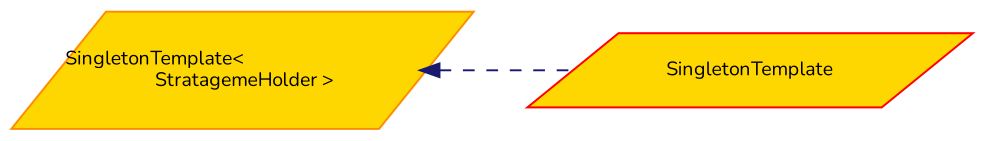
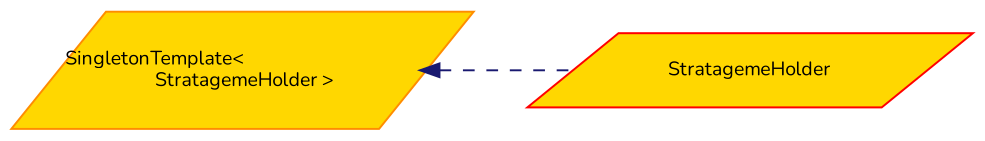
(750, 70) -> (750, 70)
